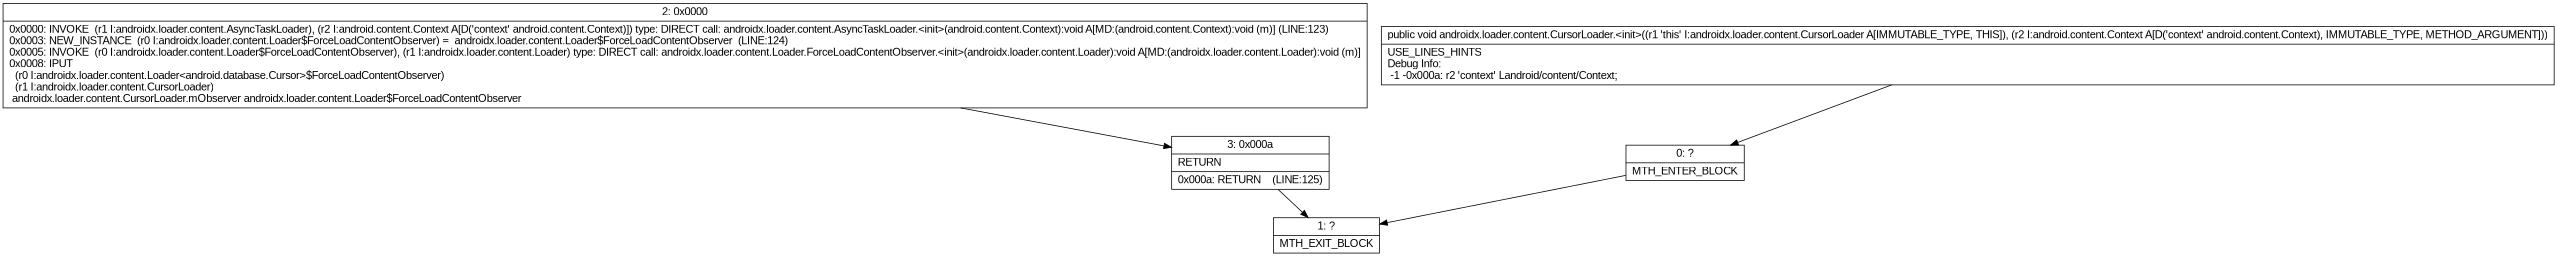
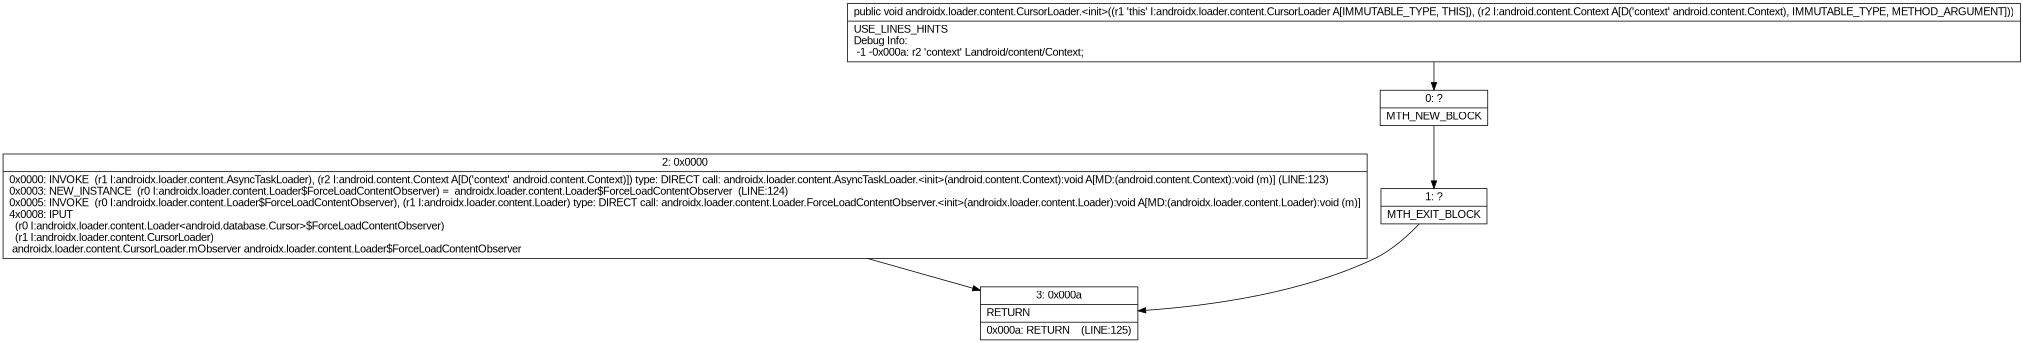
(44, 64) -> (44, 215)
(1685, 171) -> (1434, 116)
(1290, 201) -> (1290, 288)
